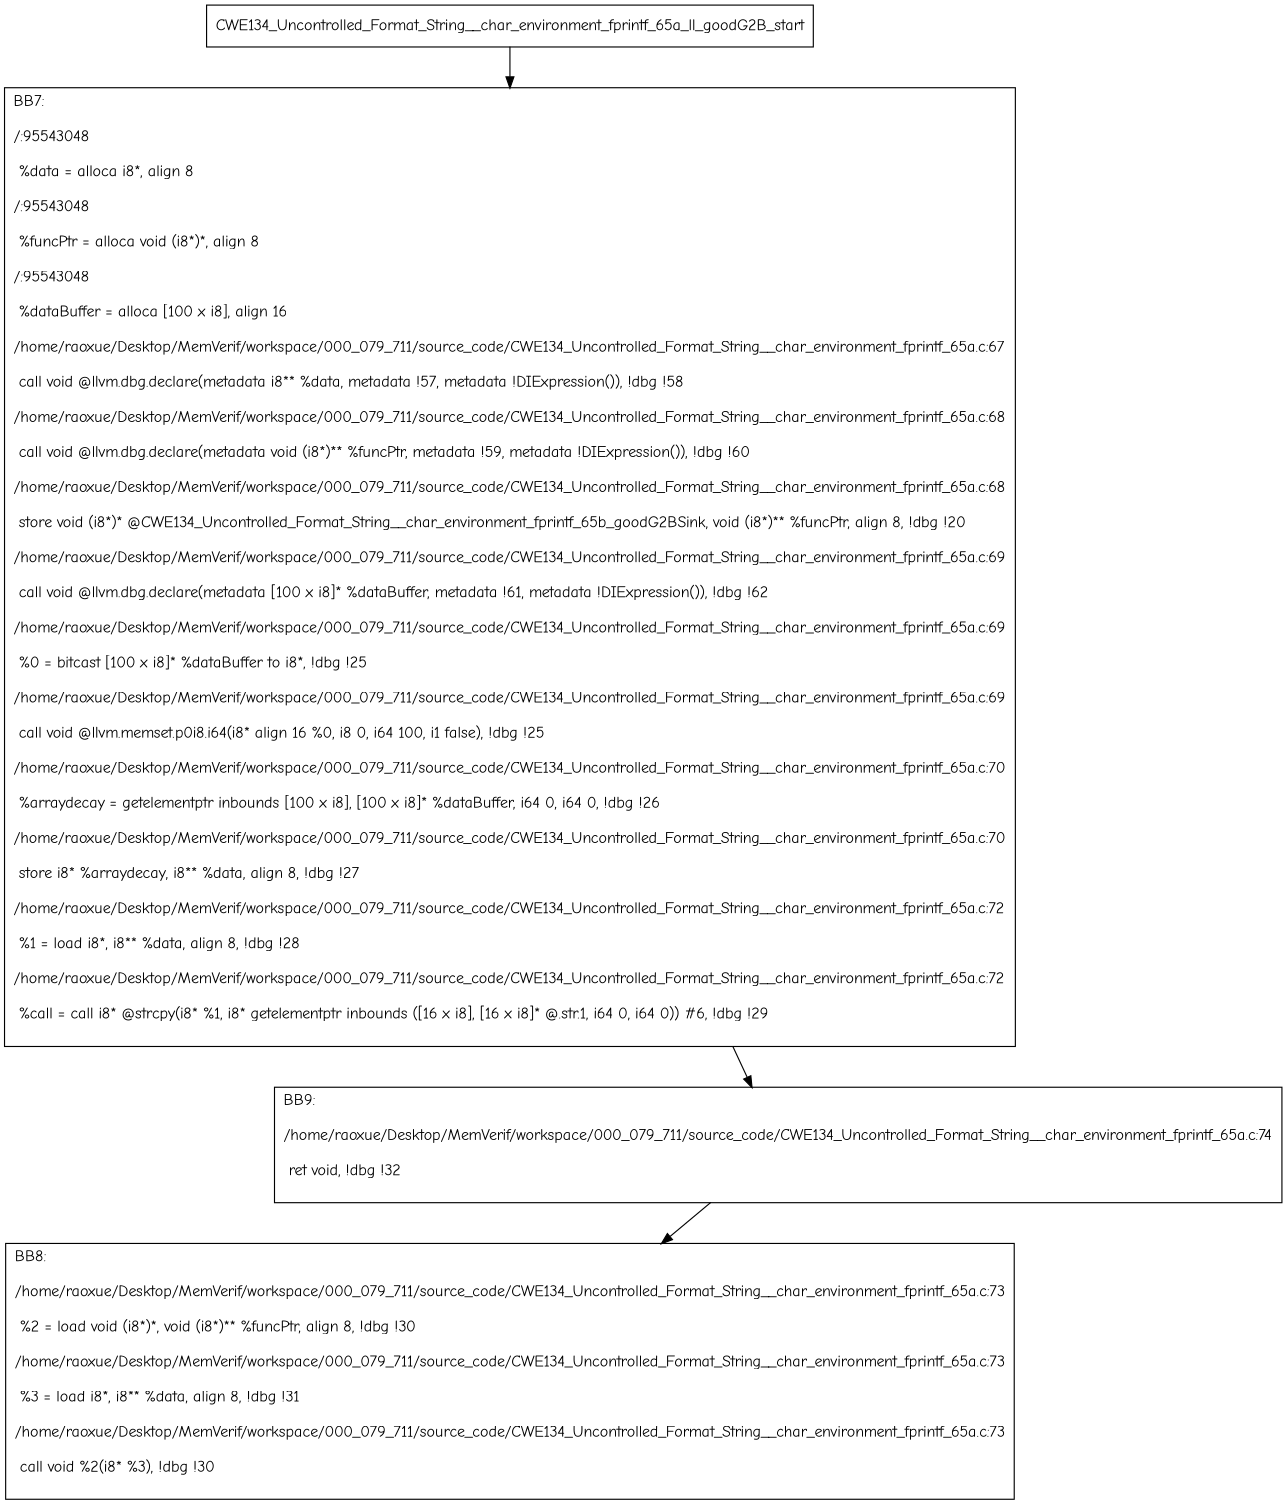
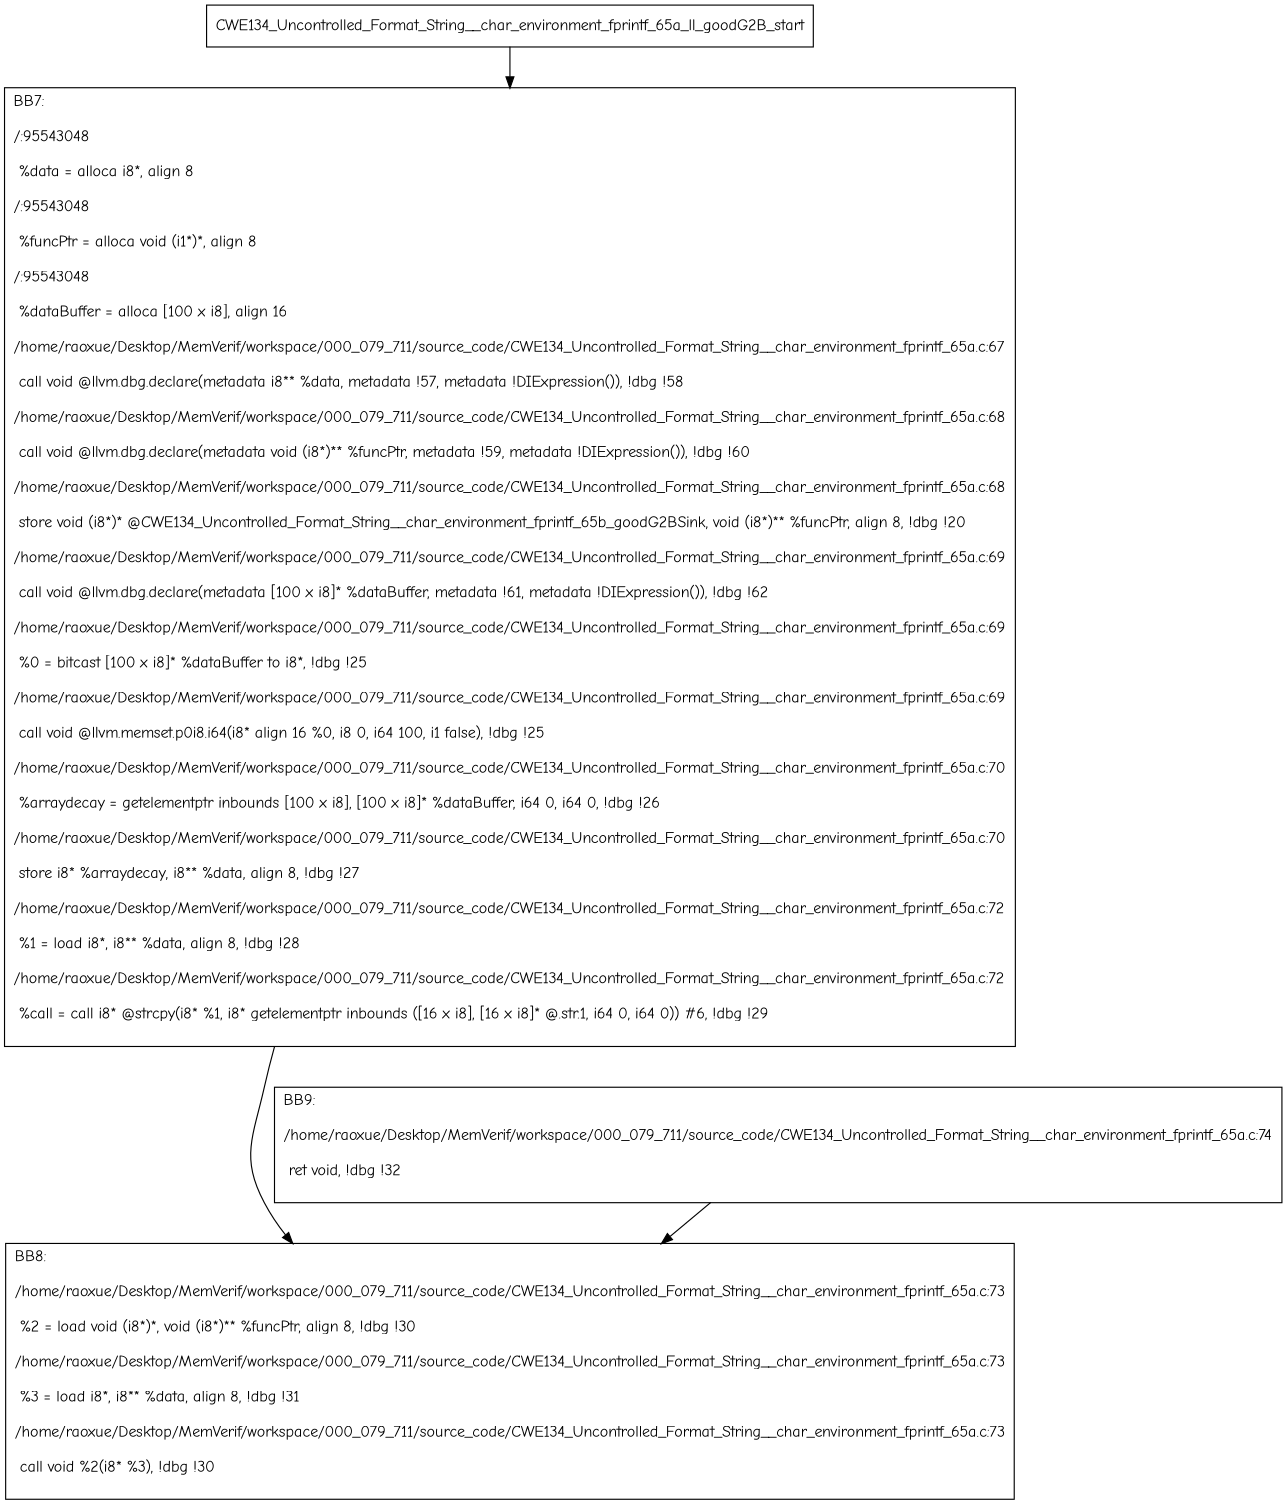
(136, 242) -> (135, 242)
(740, 1062) -> (252, 1144)
